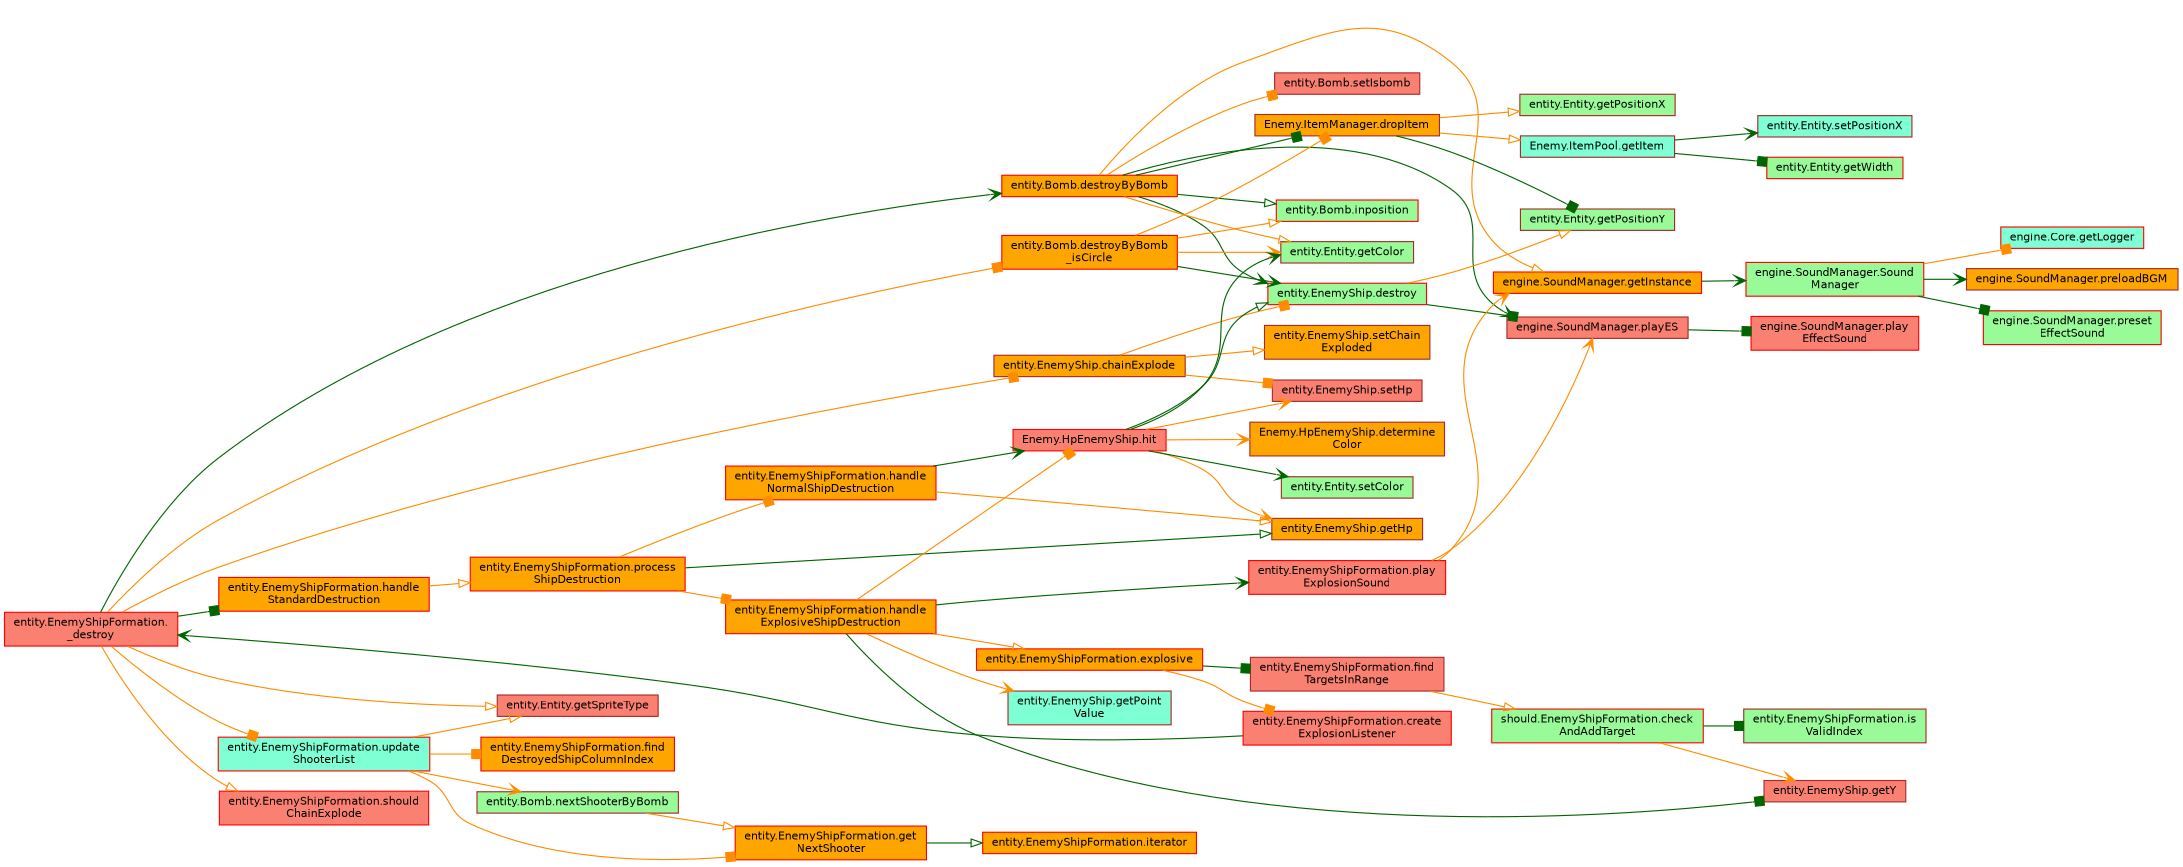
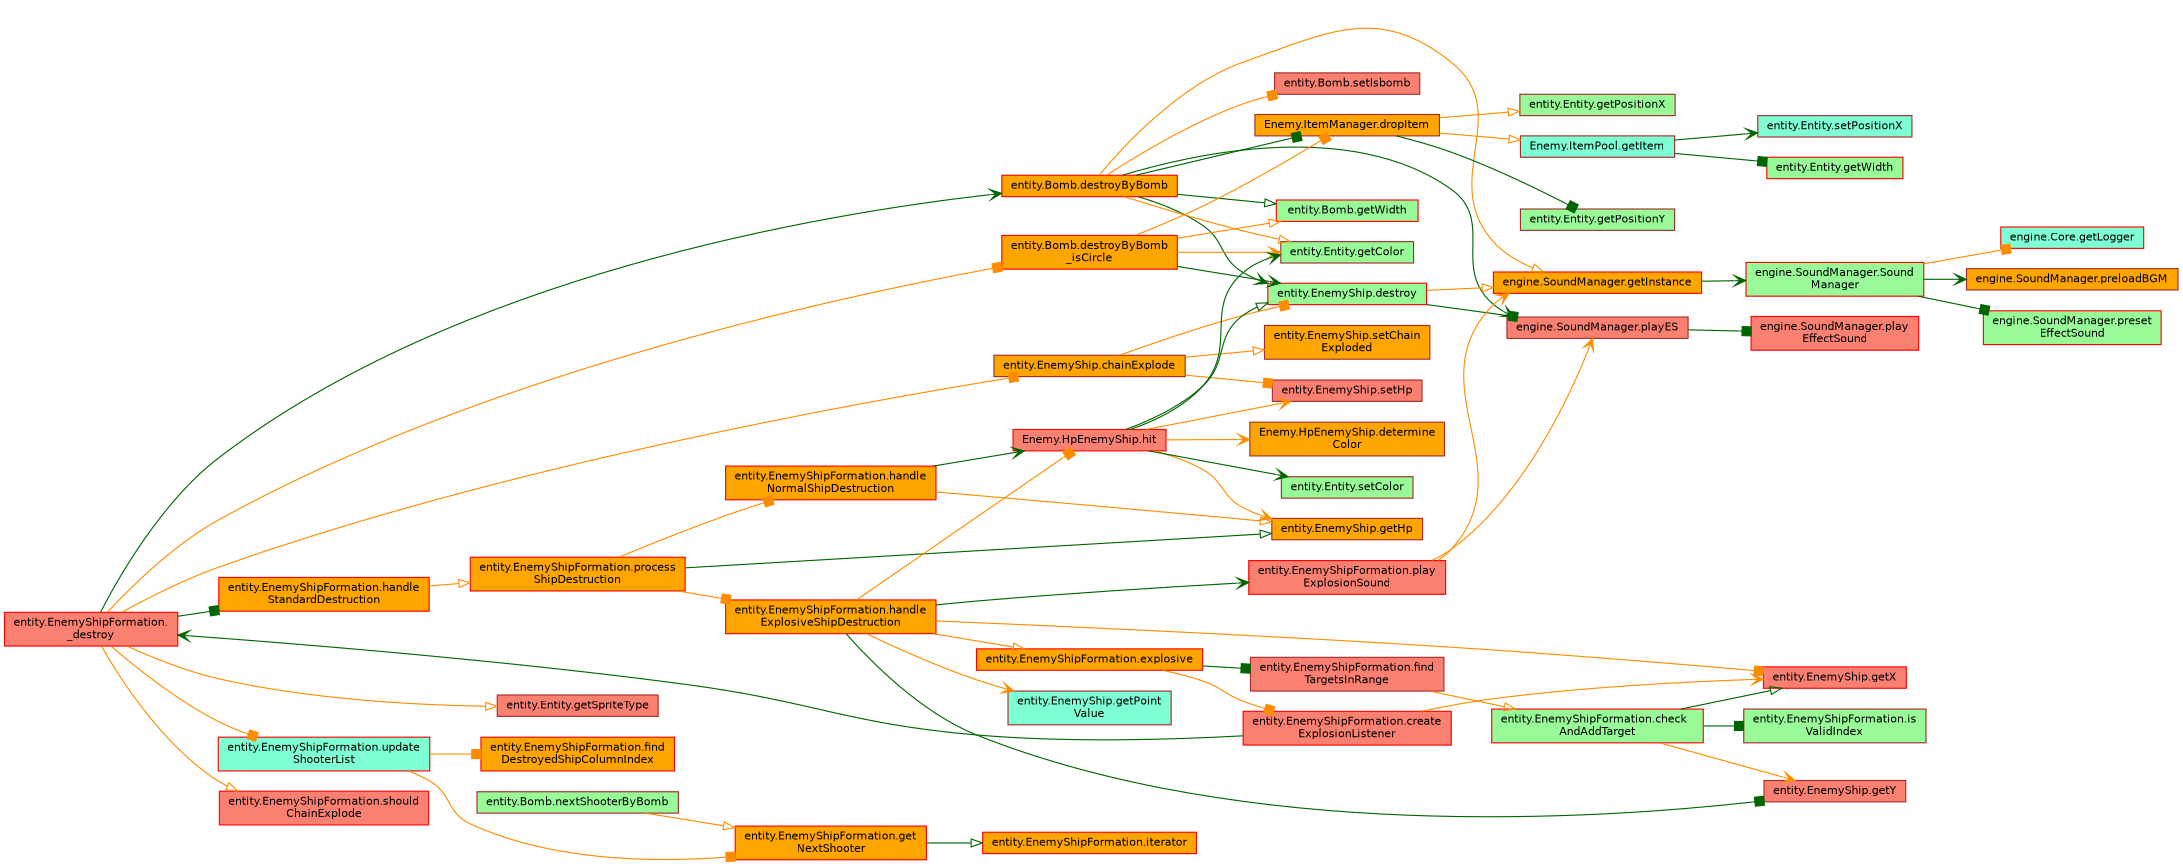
(1347, 211) -> (1347, 211)
(1485, 262) -> (1454, 289)
none -> (1835, 678)
(1598, 726) -> (1598, 726)
(461, 728) -> none
(461, 780) -> none
